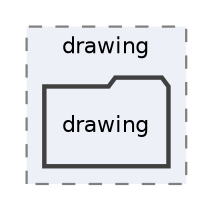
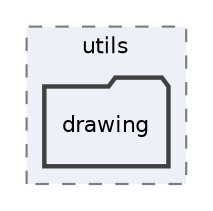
(106, 48) -> (106, 48)
